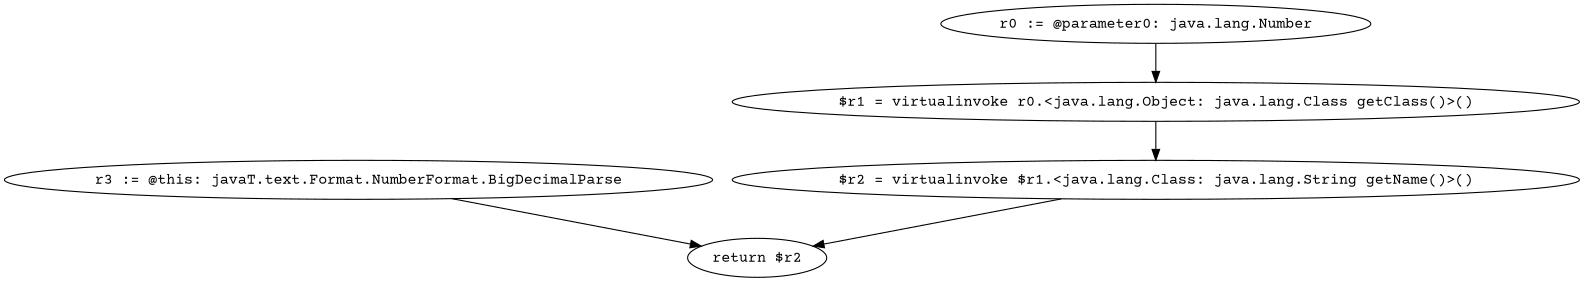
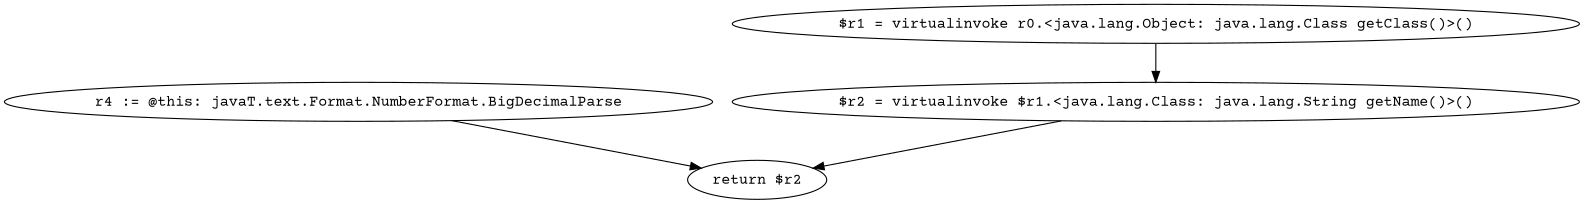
(1156, 24) -> none
(358, 180) -> (358, 102)
